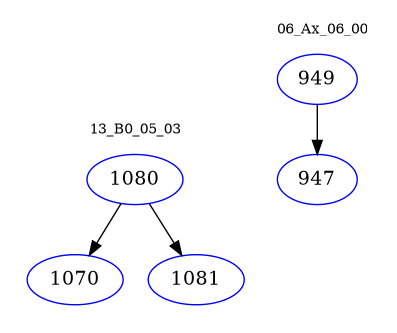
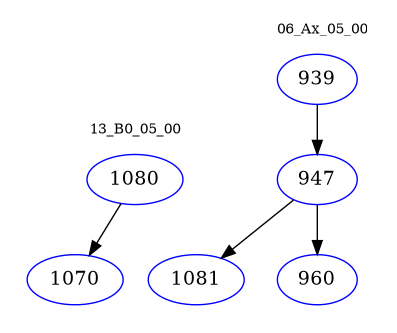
(323, 30) -> (323, 30)
(317, 79) -> (317, 79)
(136, 130) -> (136, 130)
(162, 223) -> (275, 215)
none -> (317, 280)
